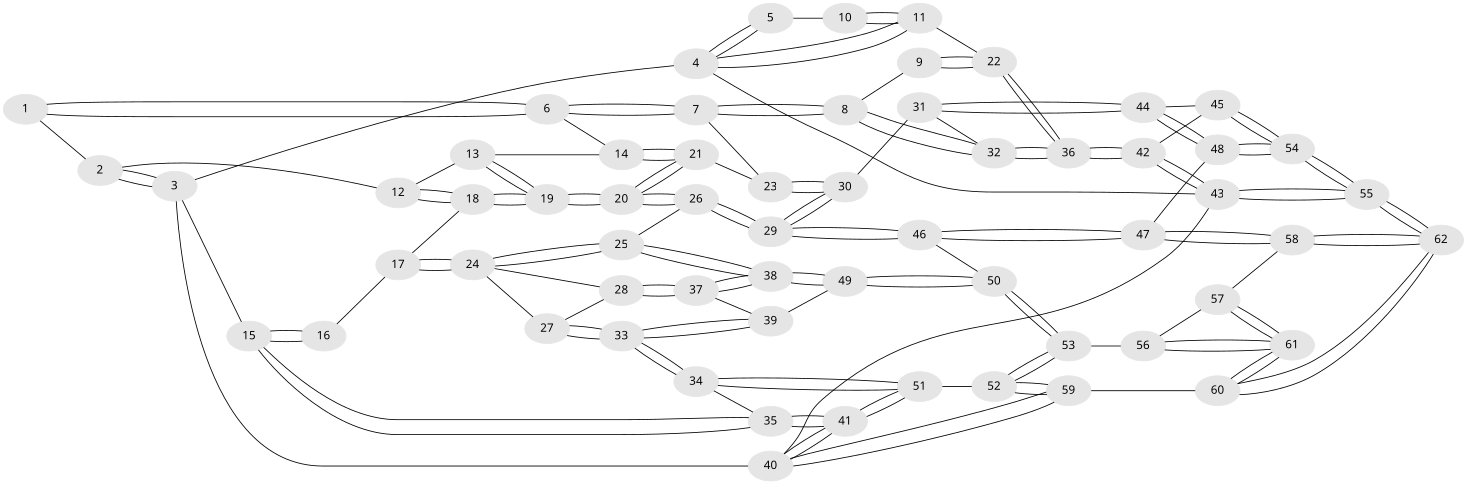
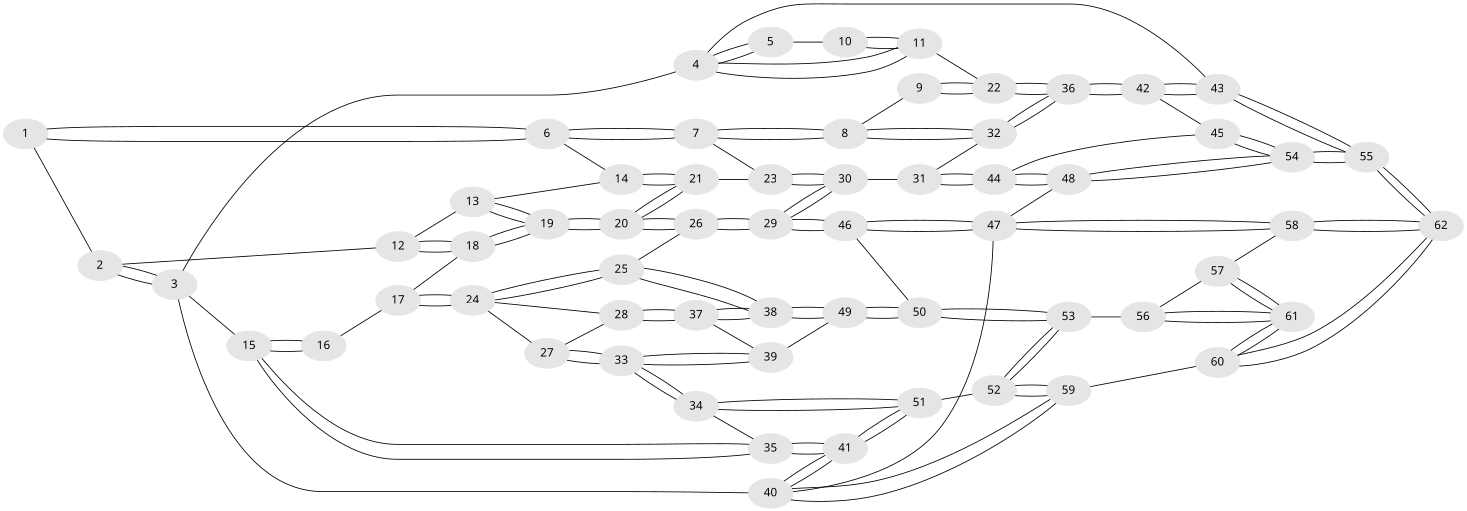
(991, 324) -> (949, 414)
